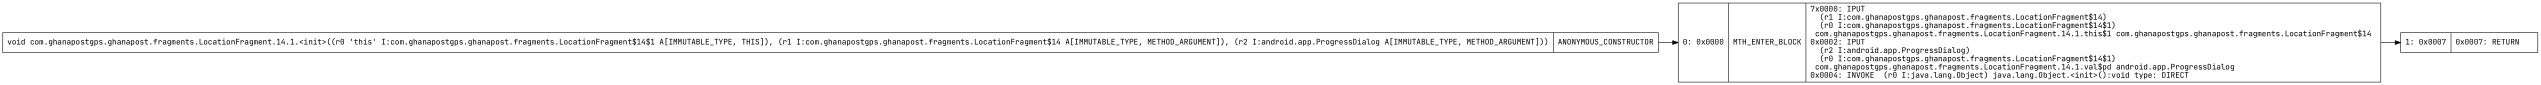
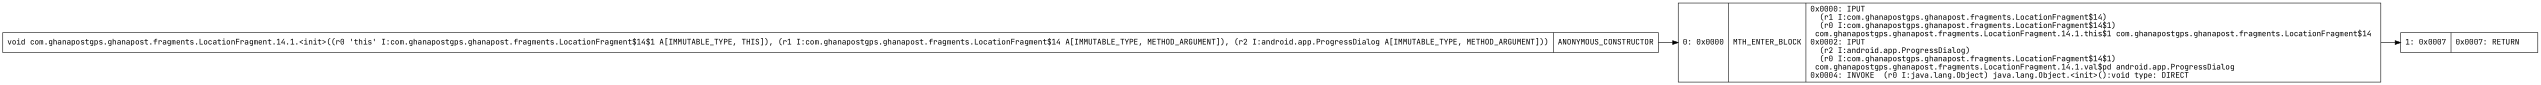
(1842, 9) -> (1842, 9)
